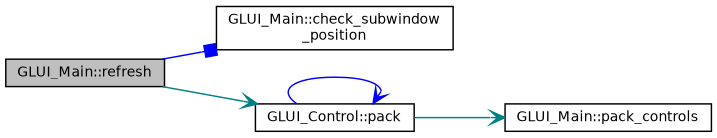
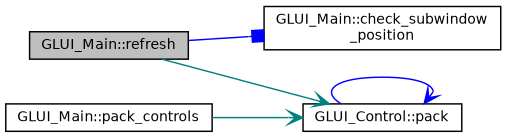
(452, 118) -> (250, 118)
